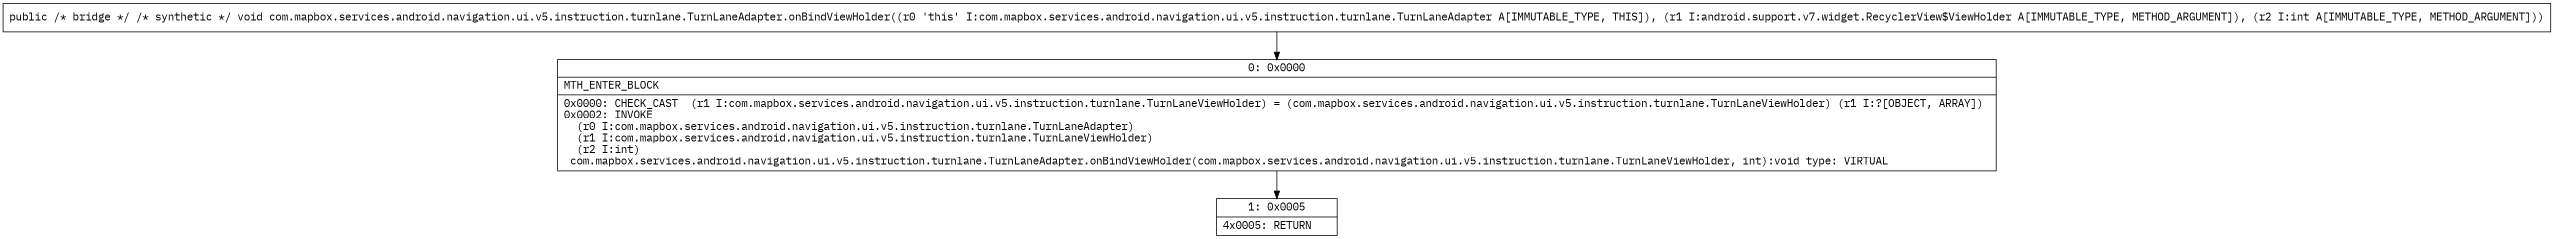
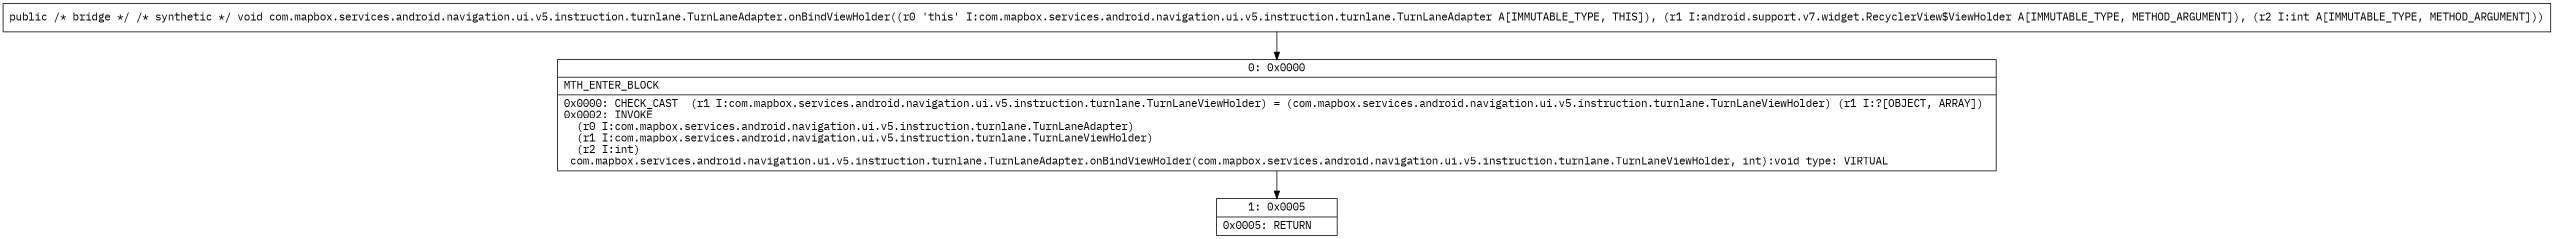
(1277, 226) -> (1277, 226)
